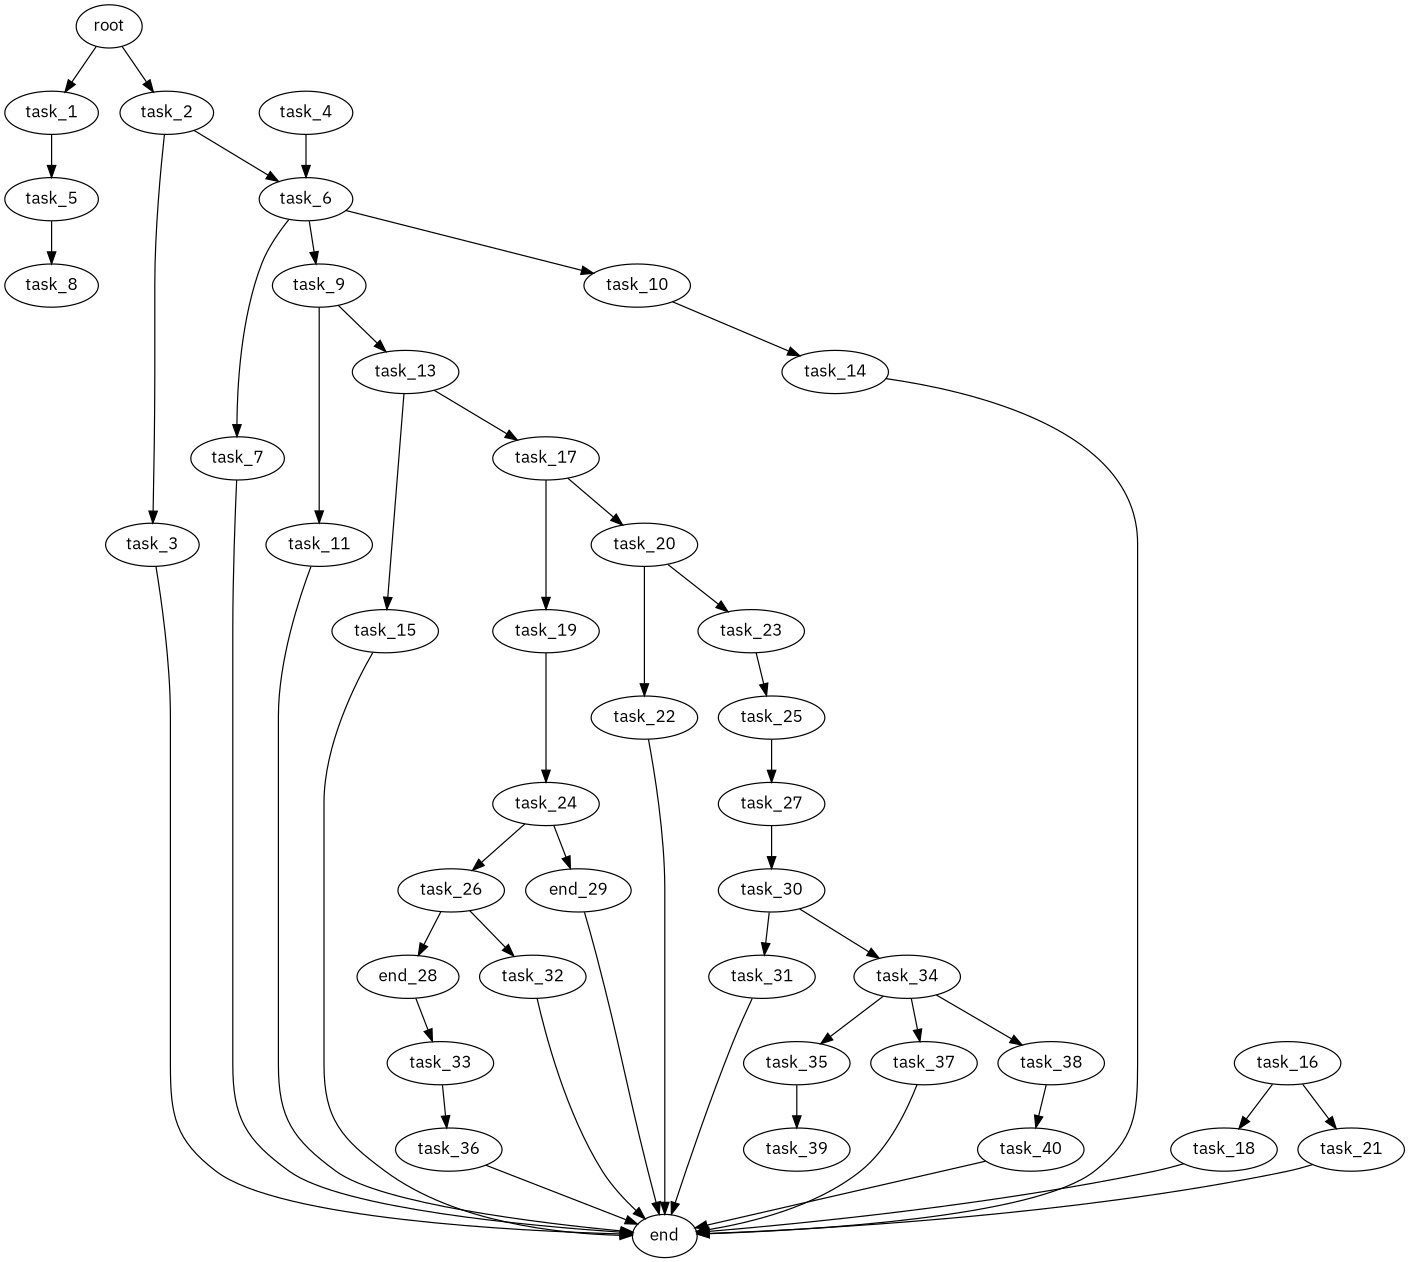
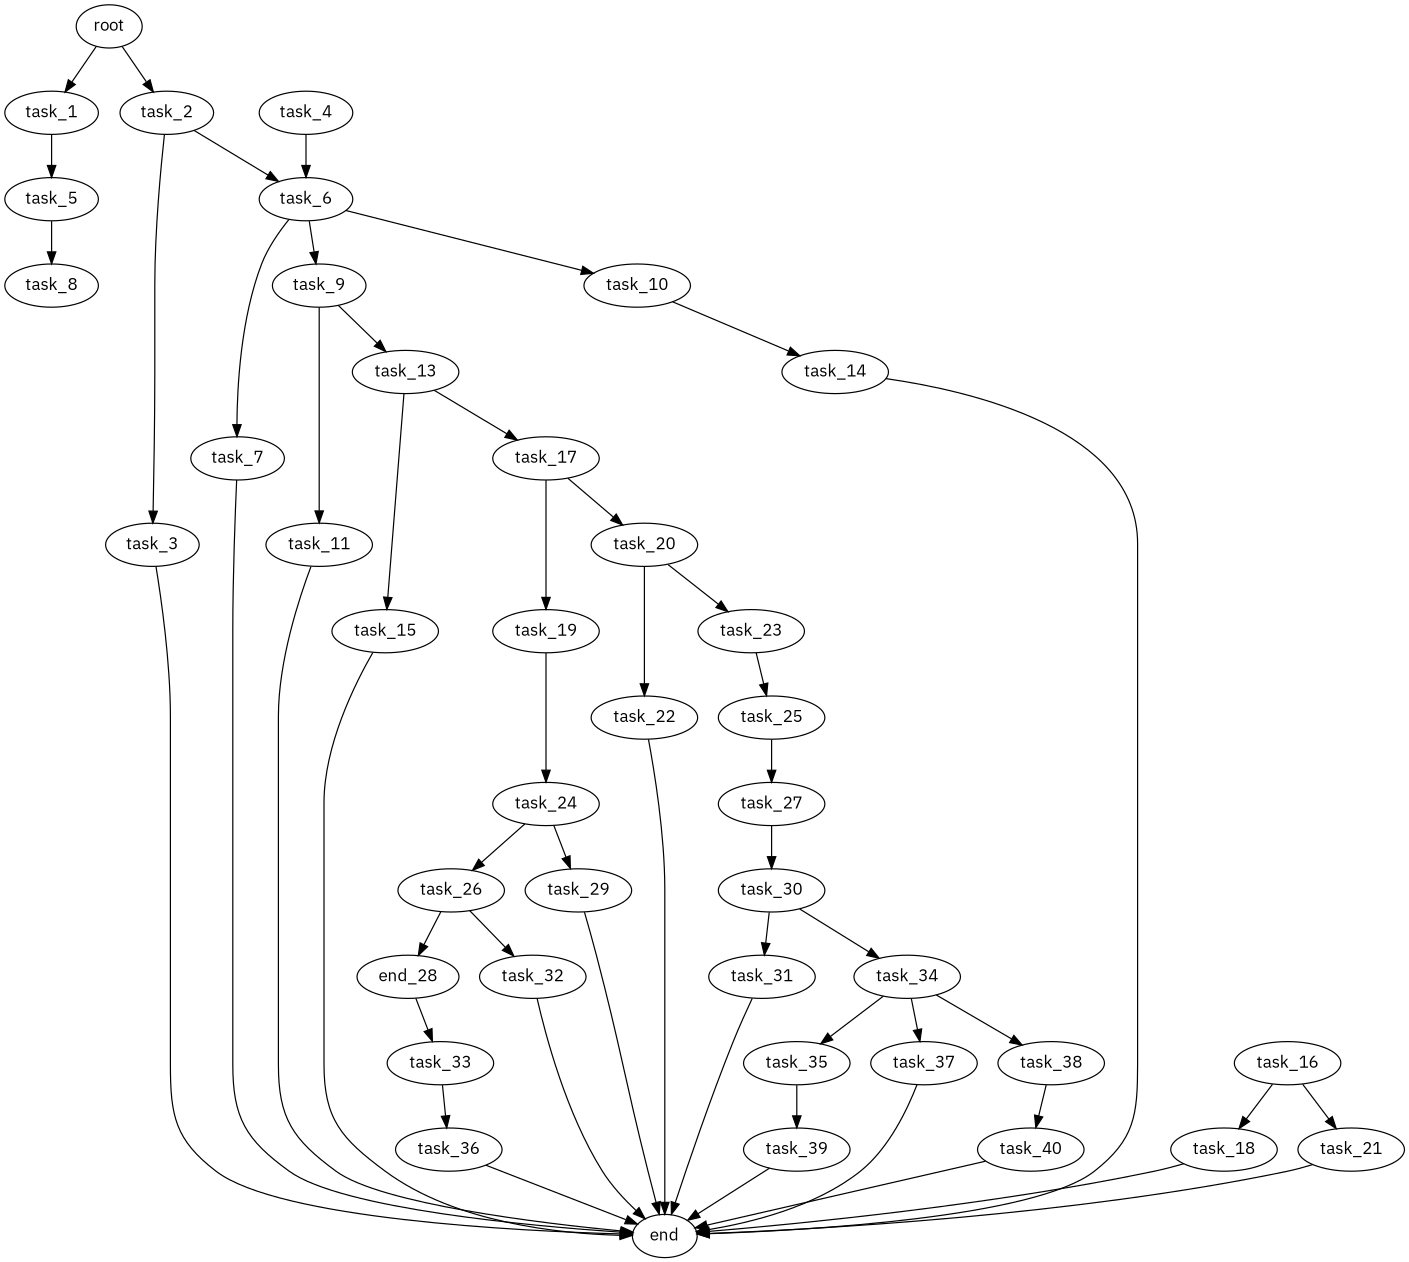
(578, 890) -> (578, 890)
none -> (734, 1191)
